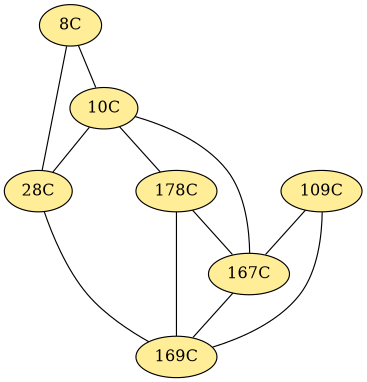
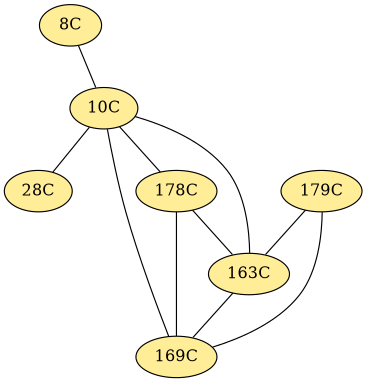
(54, 108) -> none
(322, 191) -> (322, 191)
(249, 274) -> (249, 274)
(83, 288) -> (133, 234)
